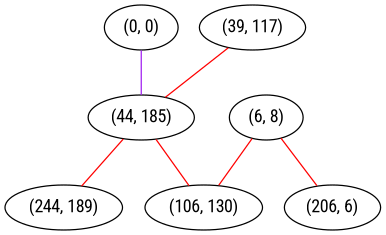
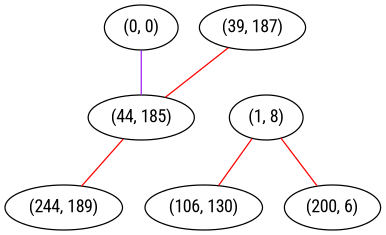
(252, 28) -> (252, 28)
(266, 118) -> (266, 118)
(173, 163) -> none
(332, 208) -> (332, 208)
